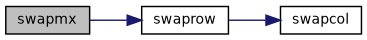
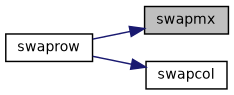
(108, 20) -> (111, 35)
